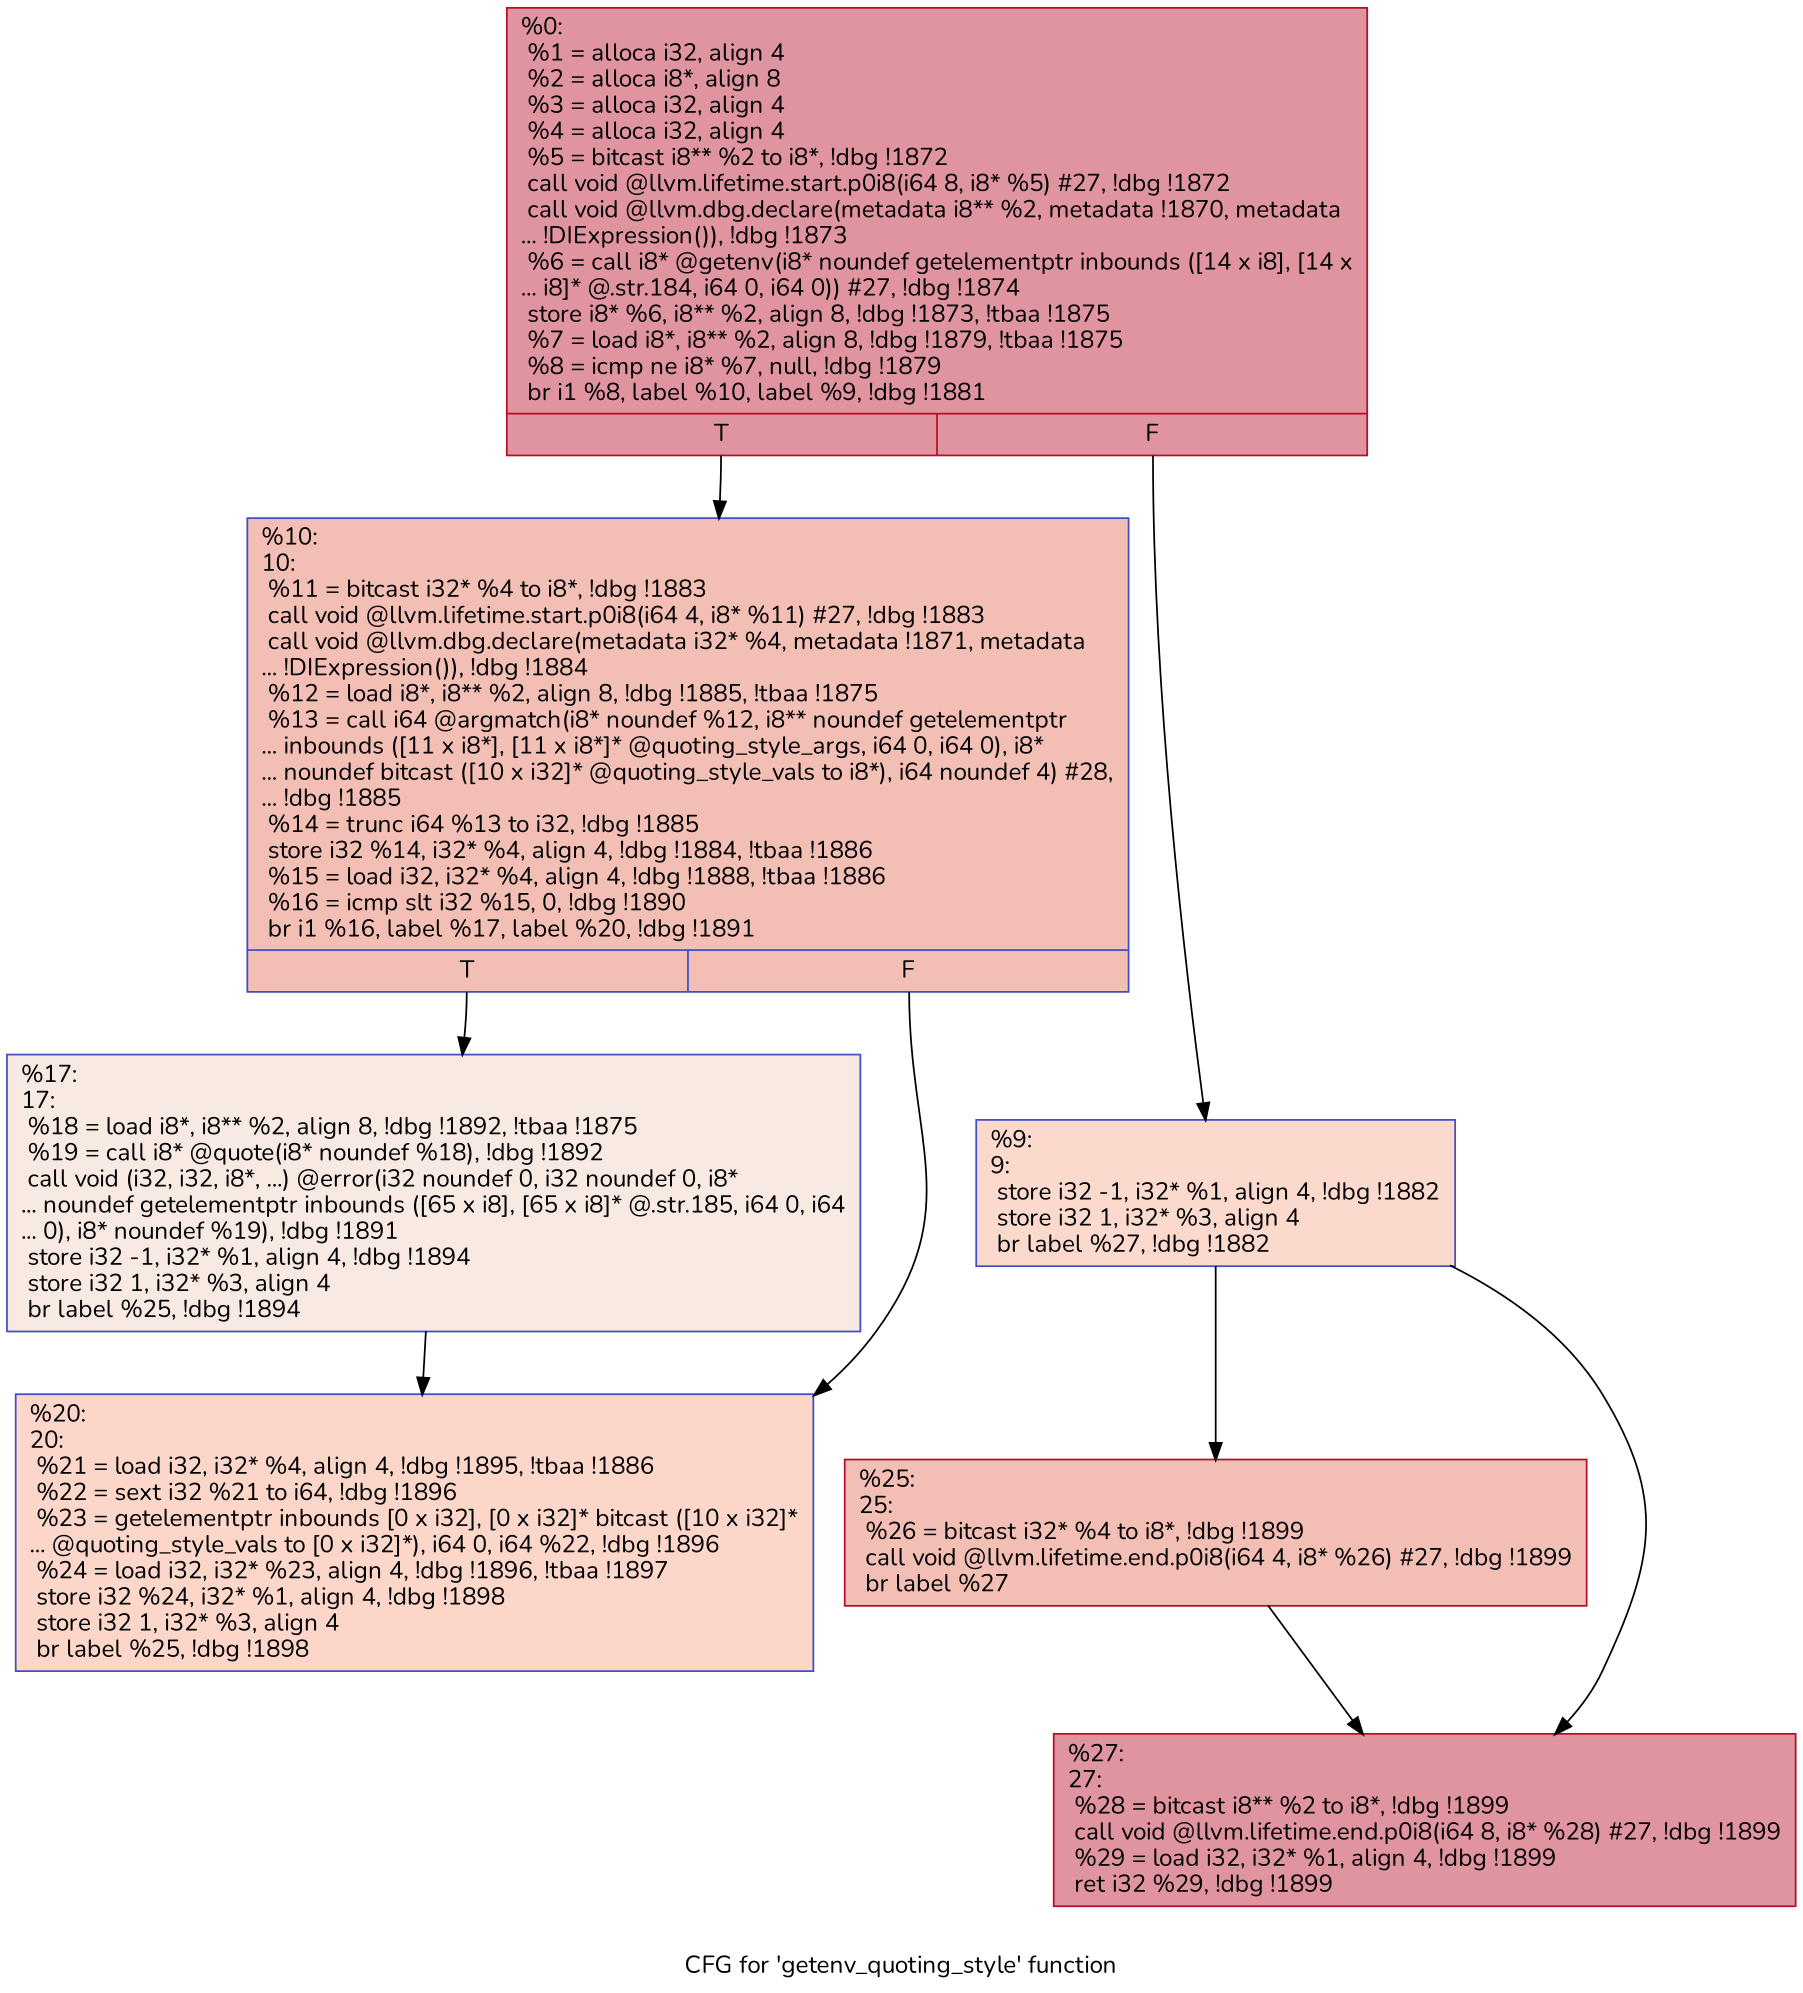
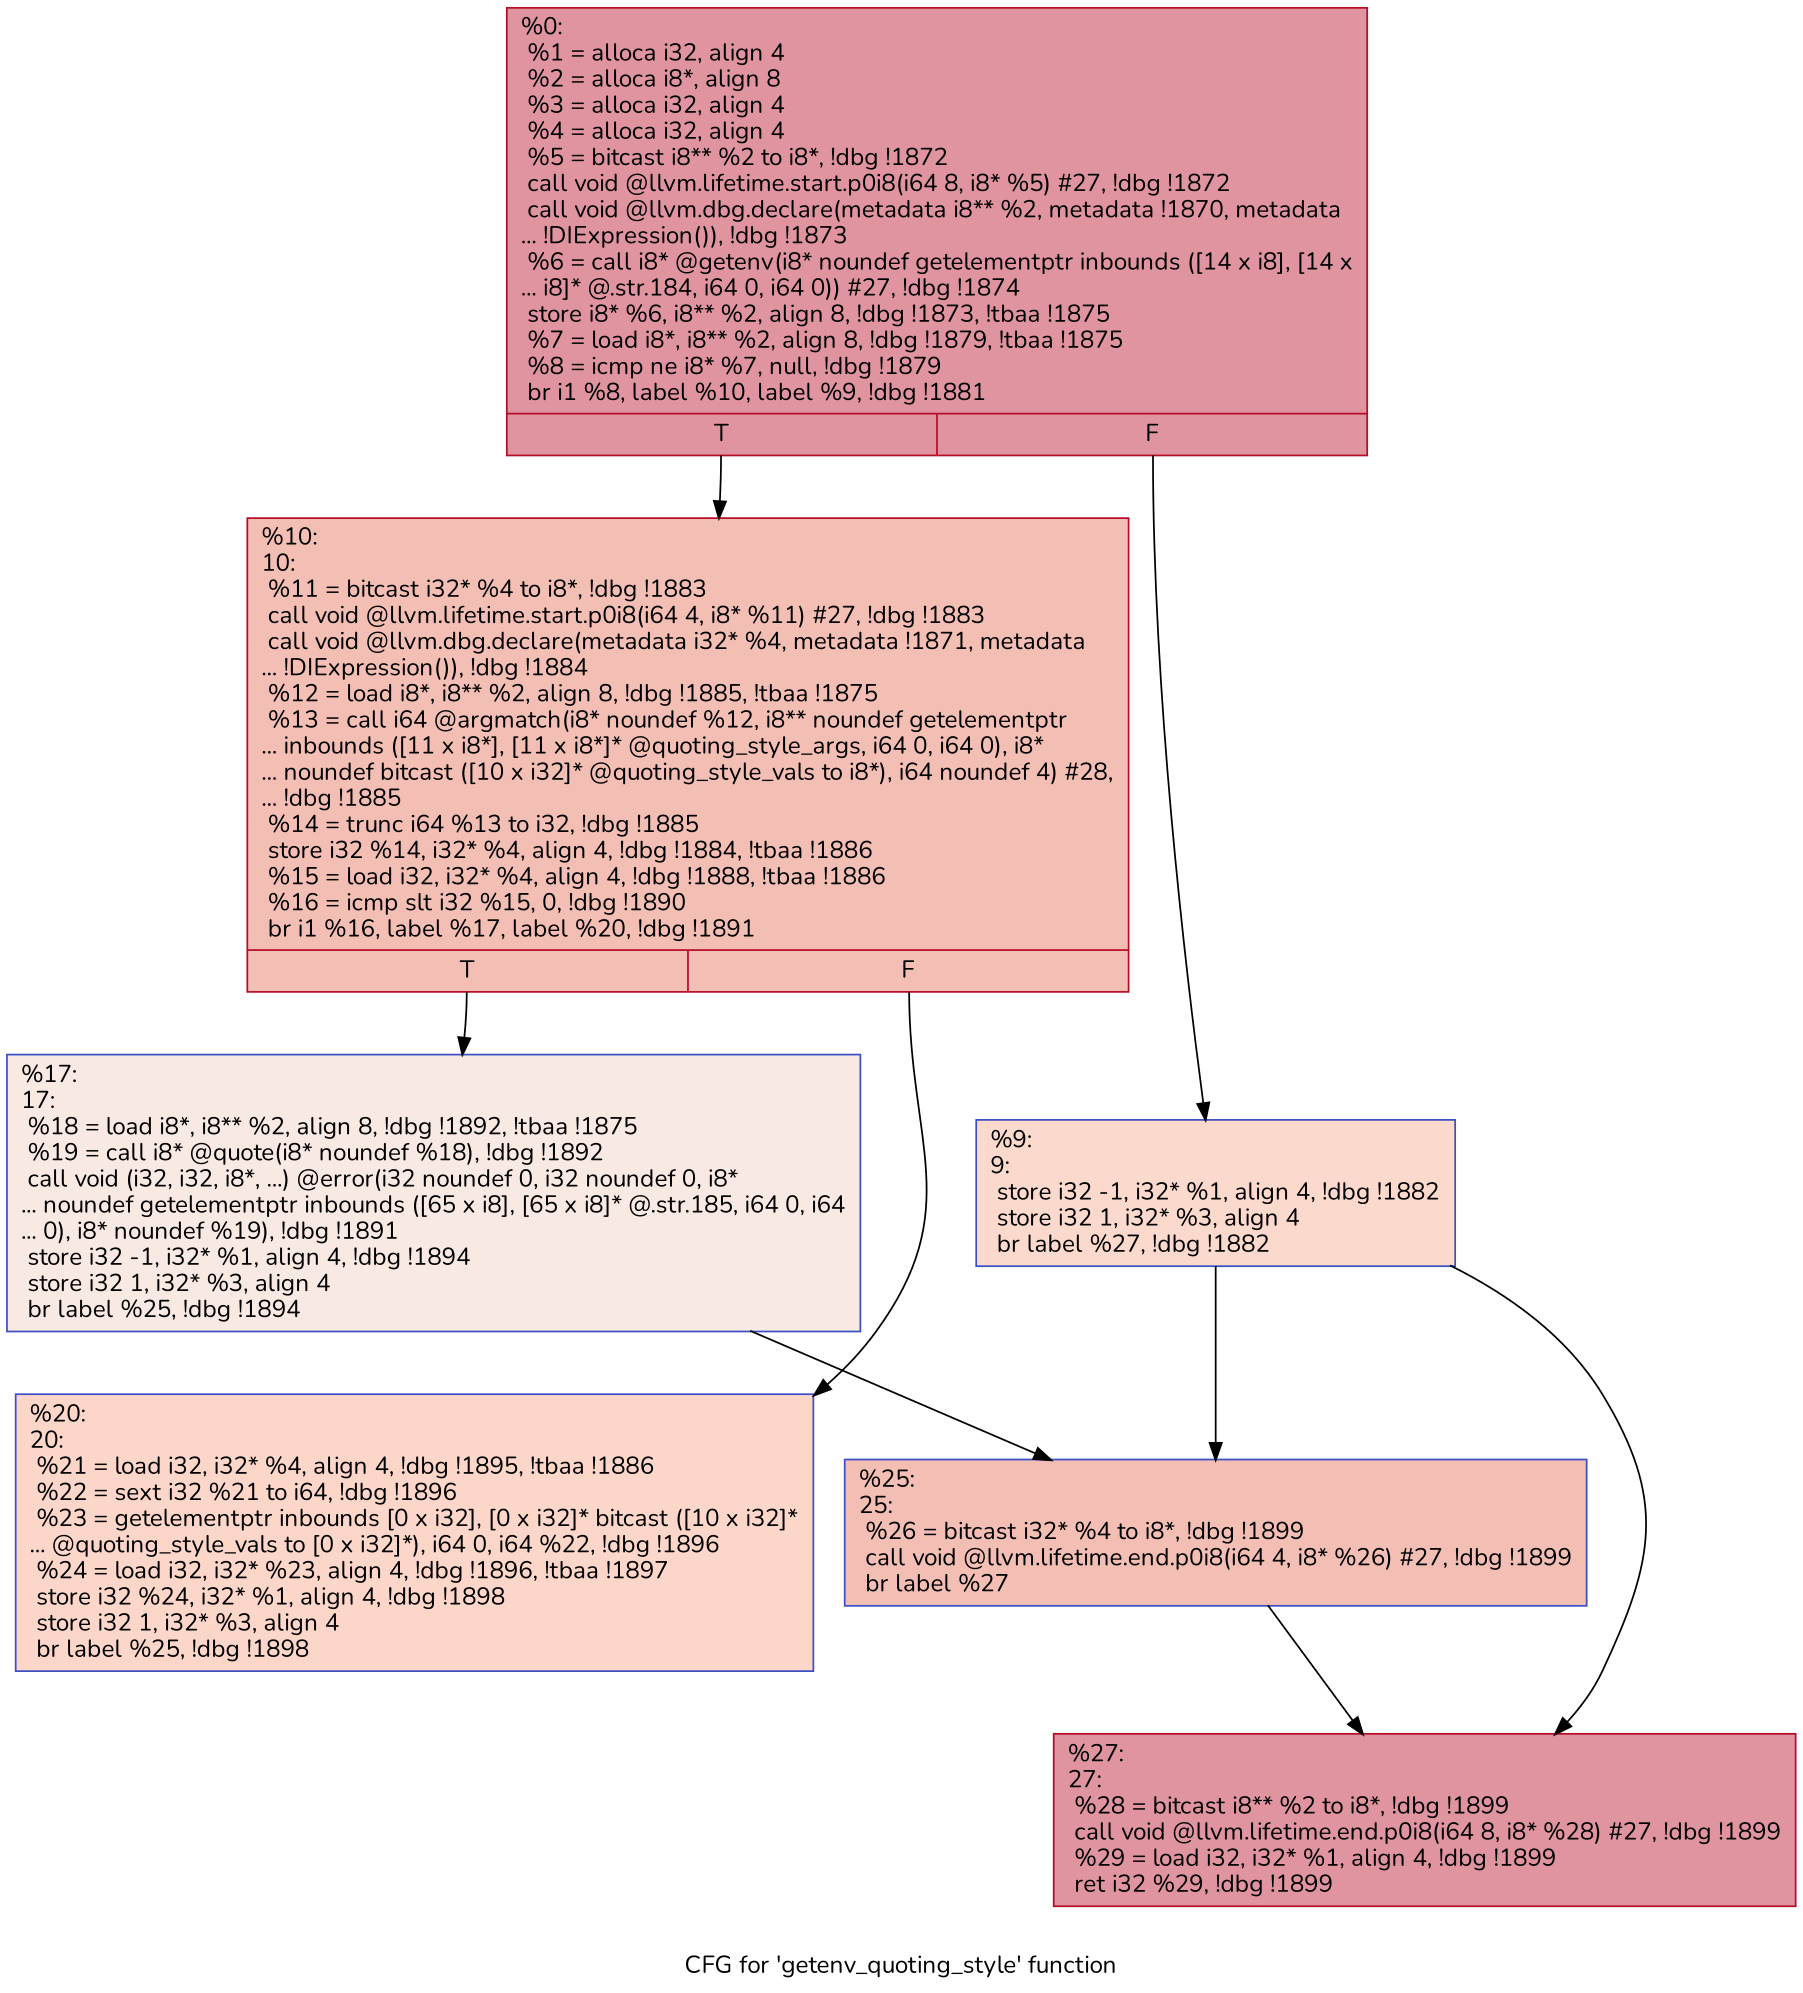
(688, 755) -> (688, 755)
(425, 1354) -> (893, 1392)
(1216, 1533) -> (1216, 1533)
